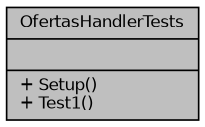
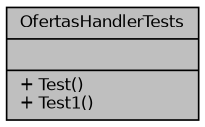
(59, 85) -> (52, 85)
